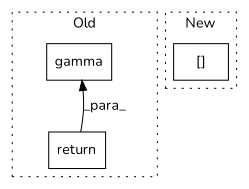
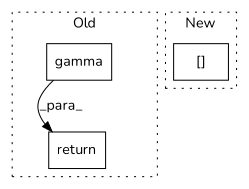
(83, 111) -> (39, 100)
